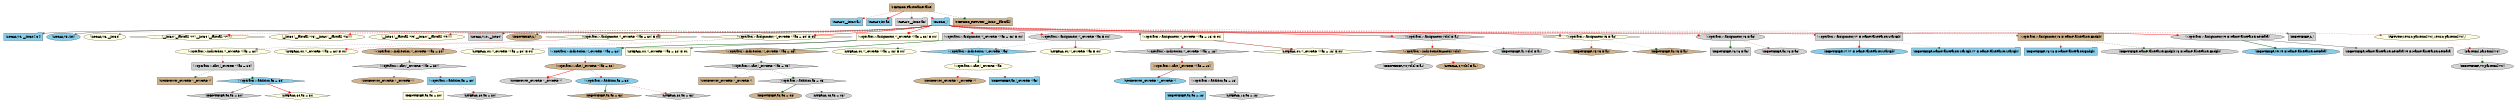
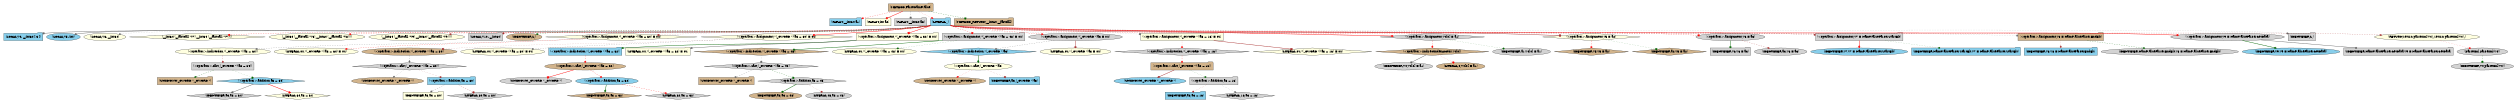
(879, 22) -> (878, 22)
(940, 22) -> (940, 22)
